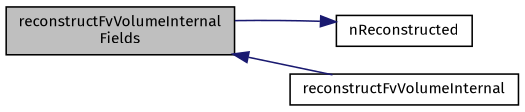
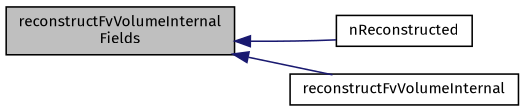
(277, 21) -> (293, 41)
